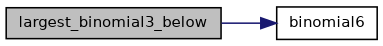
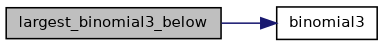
(327, 23) -> (327, 23)
